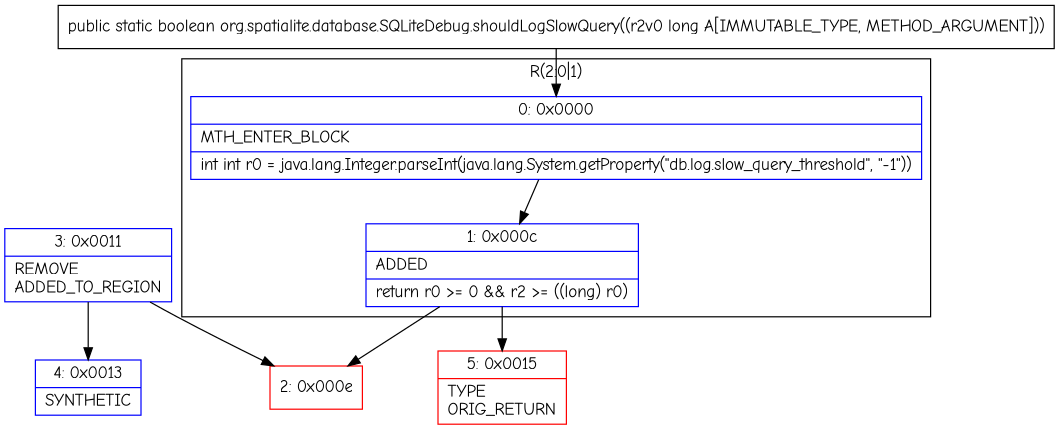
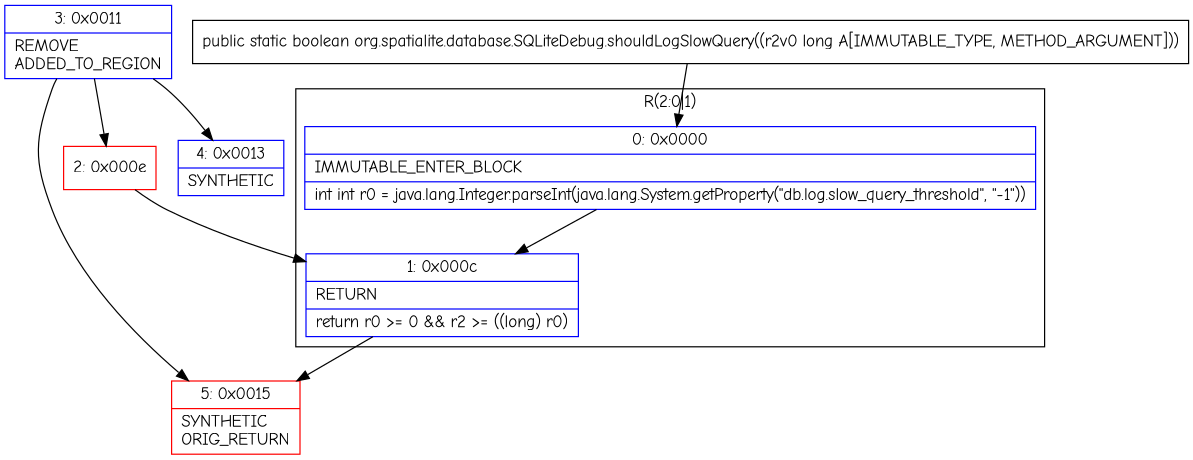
(275, 137) -> (418, 167)
none -> (68, 242)
(402, 265) -> (347, 295)
(399, 333) -> (212, 230)
(467, 392) -> (224, 422)
